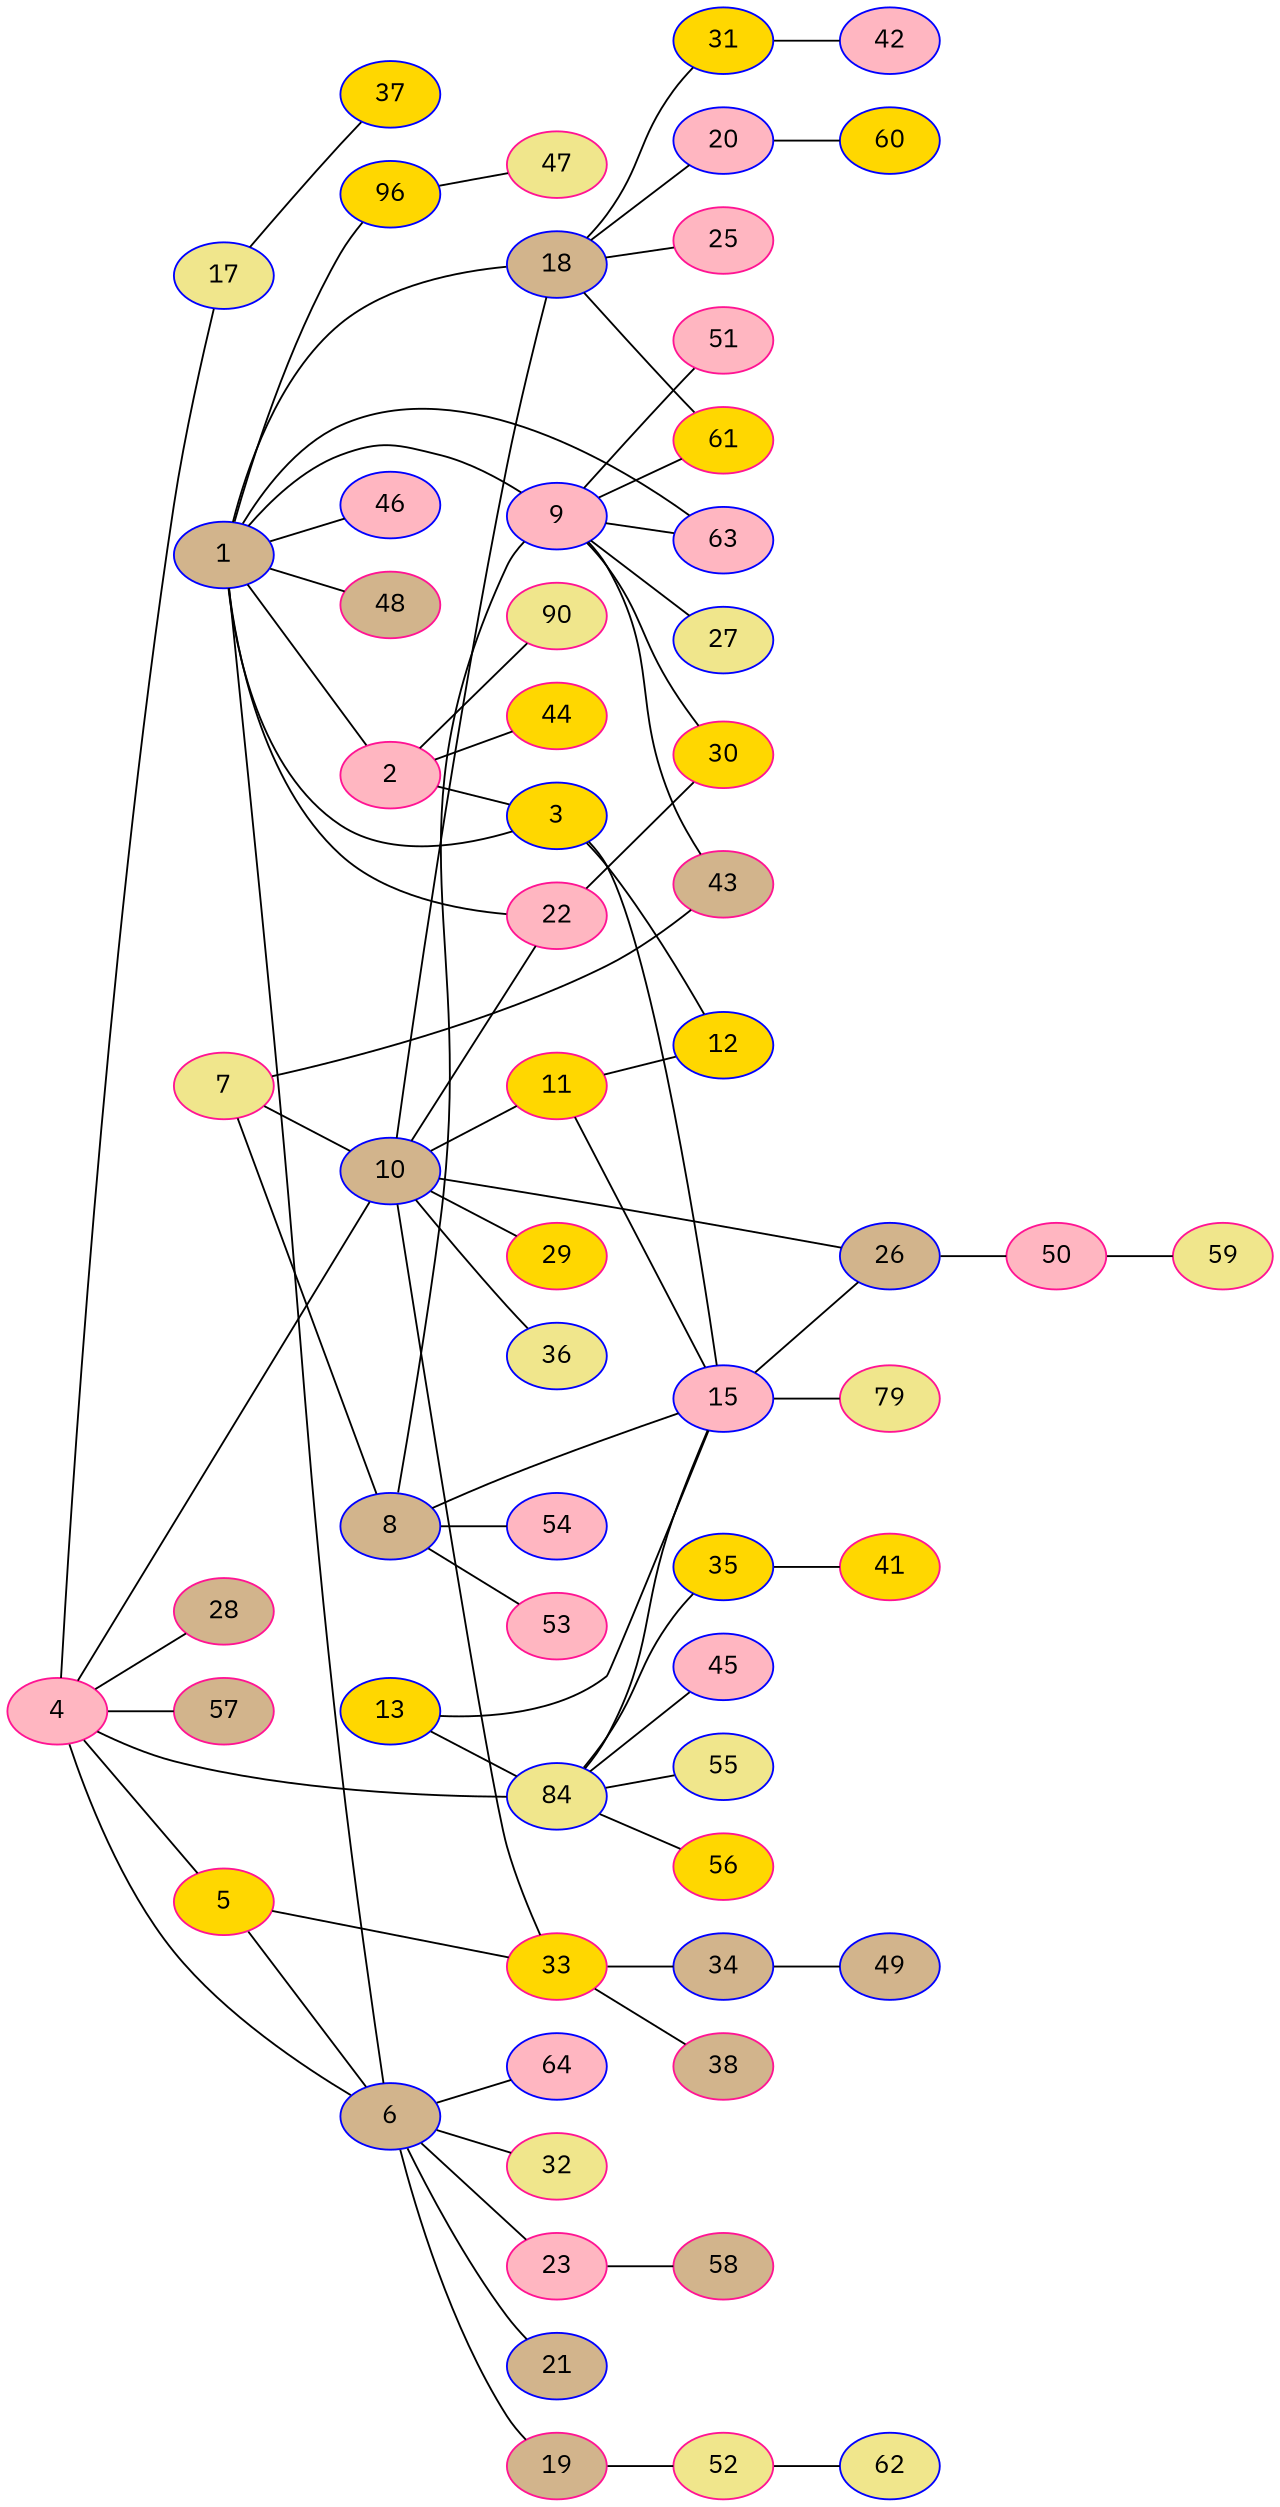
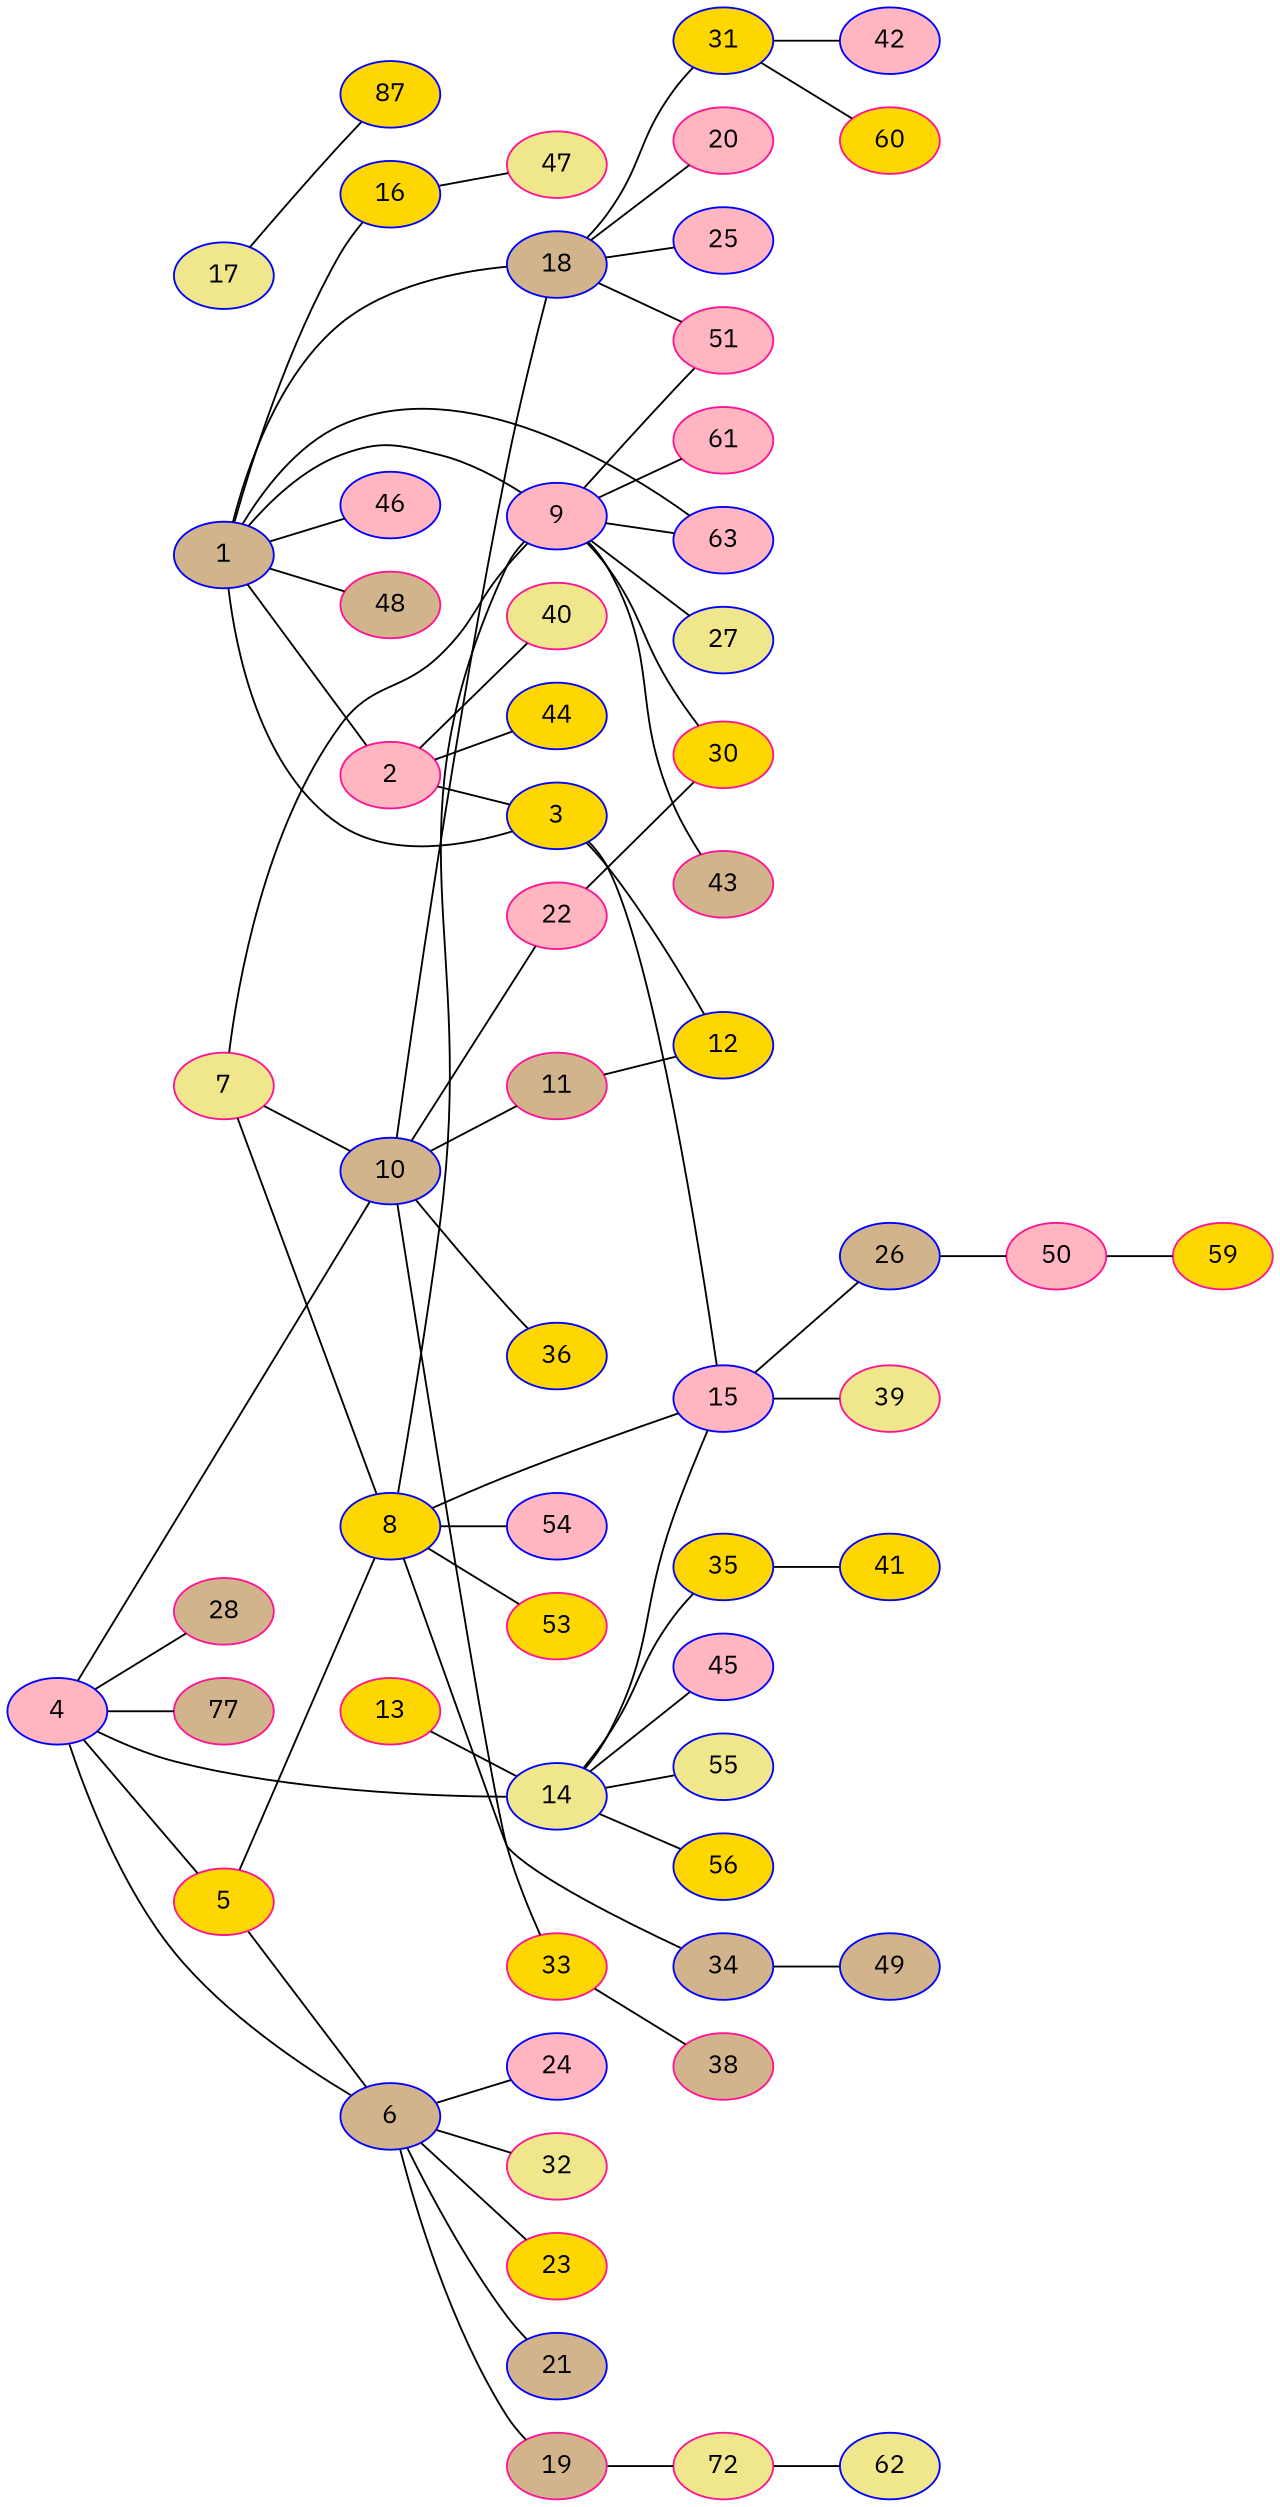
(390, 94) -> (390, 94)
(723, 141) -> (723, 141)
(807, 141) -> (807, 91)
(890, 141) -> (890, 141)
(390, 194) -> (390, 194)
(723, 240) -> (723, 240)
(639, 353) -> (640, 303)
(723, 440) -> (723, 440)
(557, 616) -> (557, 616)
(557, 716) -> (557, 716)
(304, 811) -> none
(115, 991) -> none
(469, 1022) -> (318, 760)
(557, 1086) -> (557, 1086)
(640, 1212) -> none
(640, 1242) -> none
(557, 1256) -> none
(1223, 1256) -> (1223, 1256)
(557, 1356) -> (557, 1356)
(303, 1374) -> none
(890, 1399) -> (890, 1399)
(390, 1526) -> (390, 1526)
(890, 1567) -> (890, 1567)
(557, 1626) -> (557, 1626)
(625, 1634) -> none
(57, 1711) -> (57, 1711)
(224, 1711) -> (224, 1711)
(390, 1711) -> (390, 1711)
(557, 1796) -> (557, 1796)
(723, 1867) -> (723, 1867)
(390, 1934) -> (307, 1714)
(640, 1967) -> (481, 1774)
(557, 2066) -> (557, 2066)
(557, 2266) -> (557, 2266)
(723, 2266) -> none
(723, 2466) -> (723, 2466)
